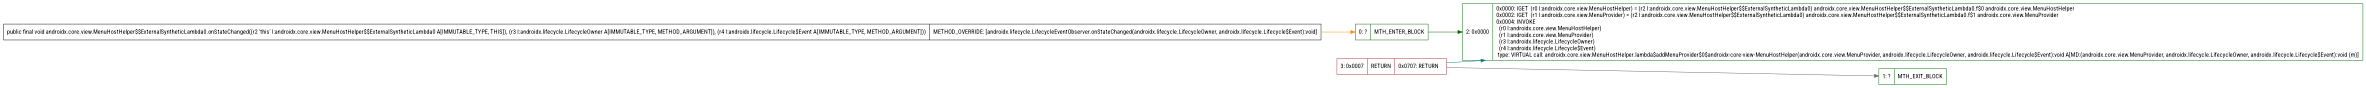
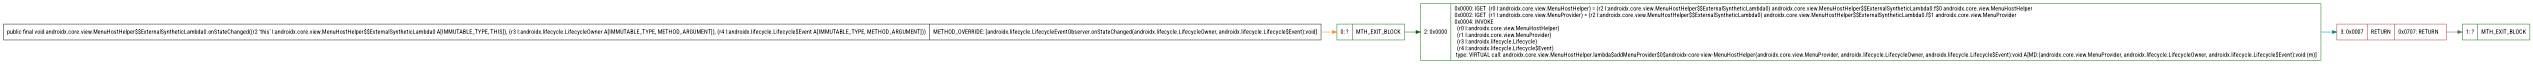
(1399, 32) -> (1378, 32)
(1546, 42) -> (1496, 42)
(1464, 62) -> (2327, 32)
